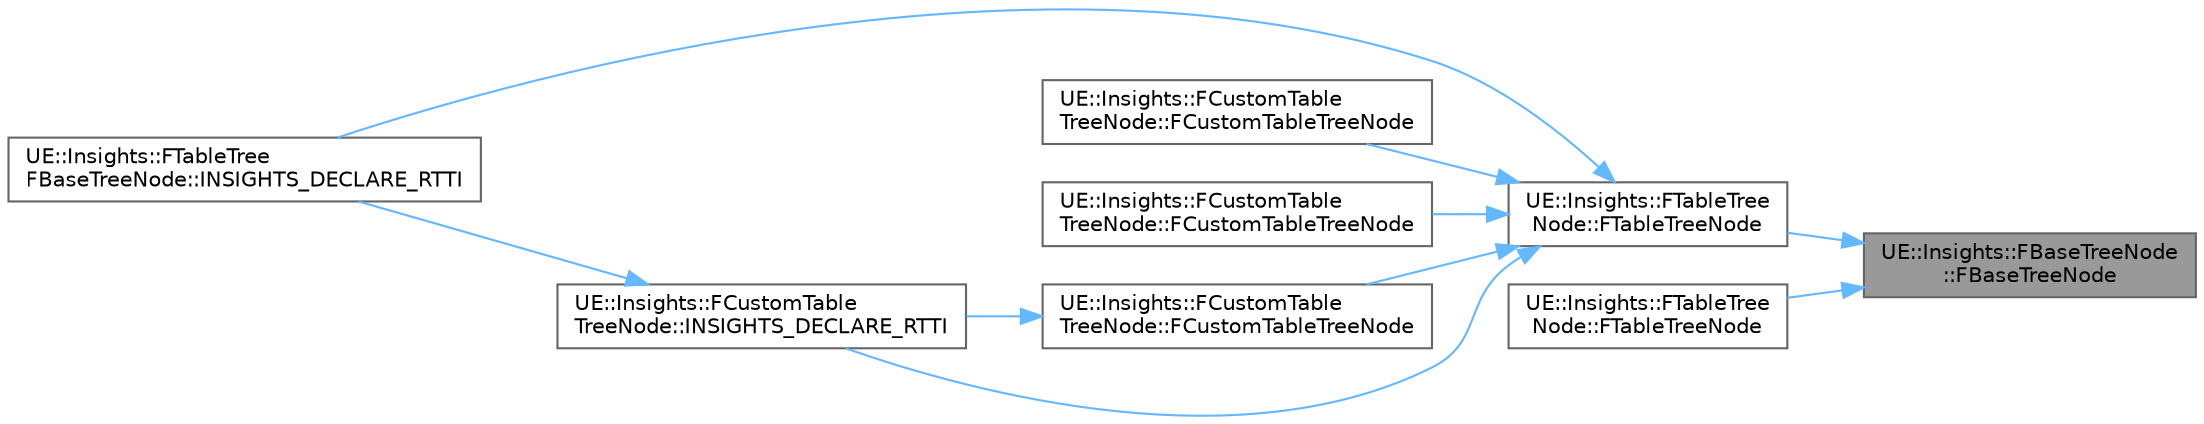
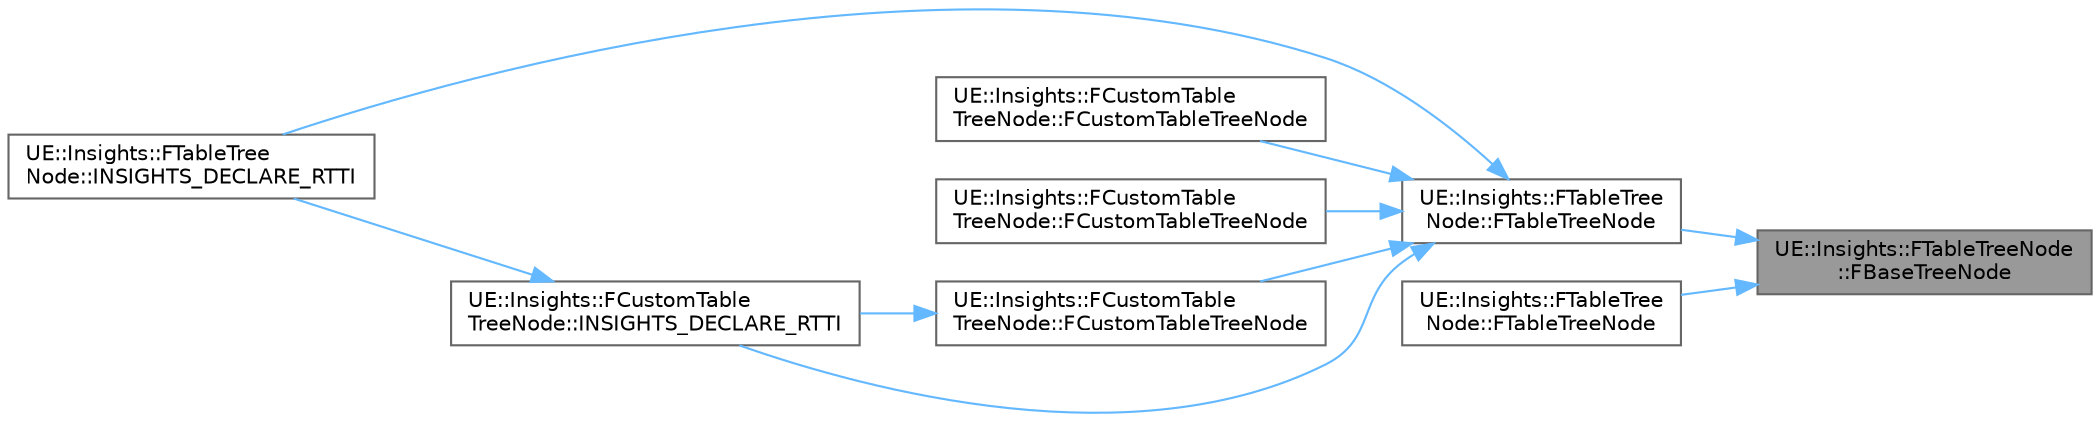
(245, 170) -> (192, 167)
(2030, 265) -> (1925, 262)
